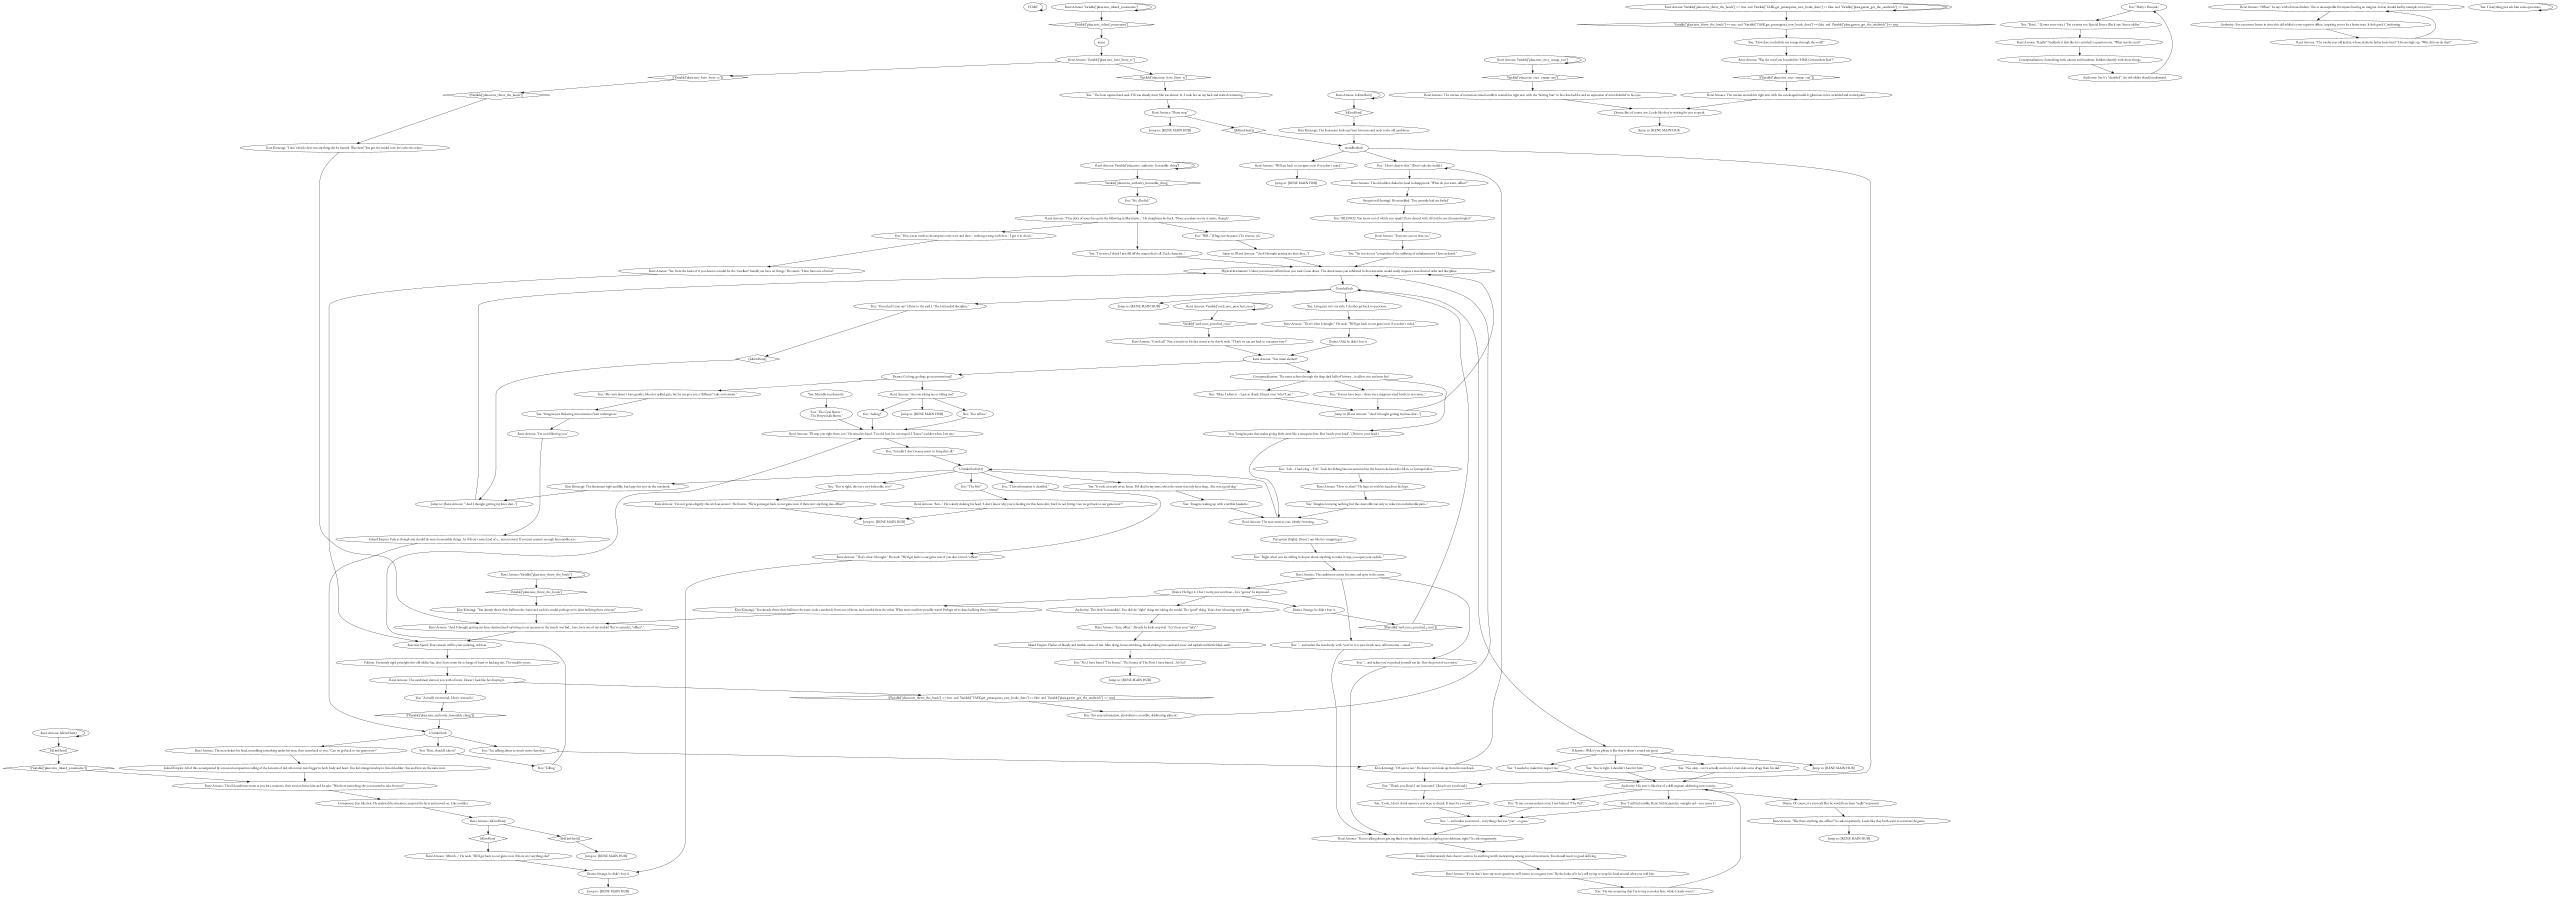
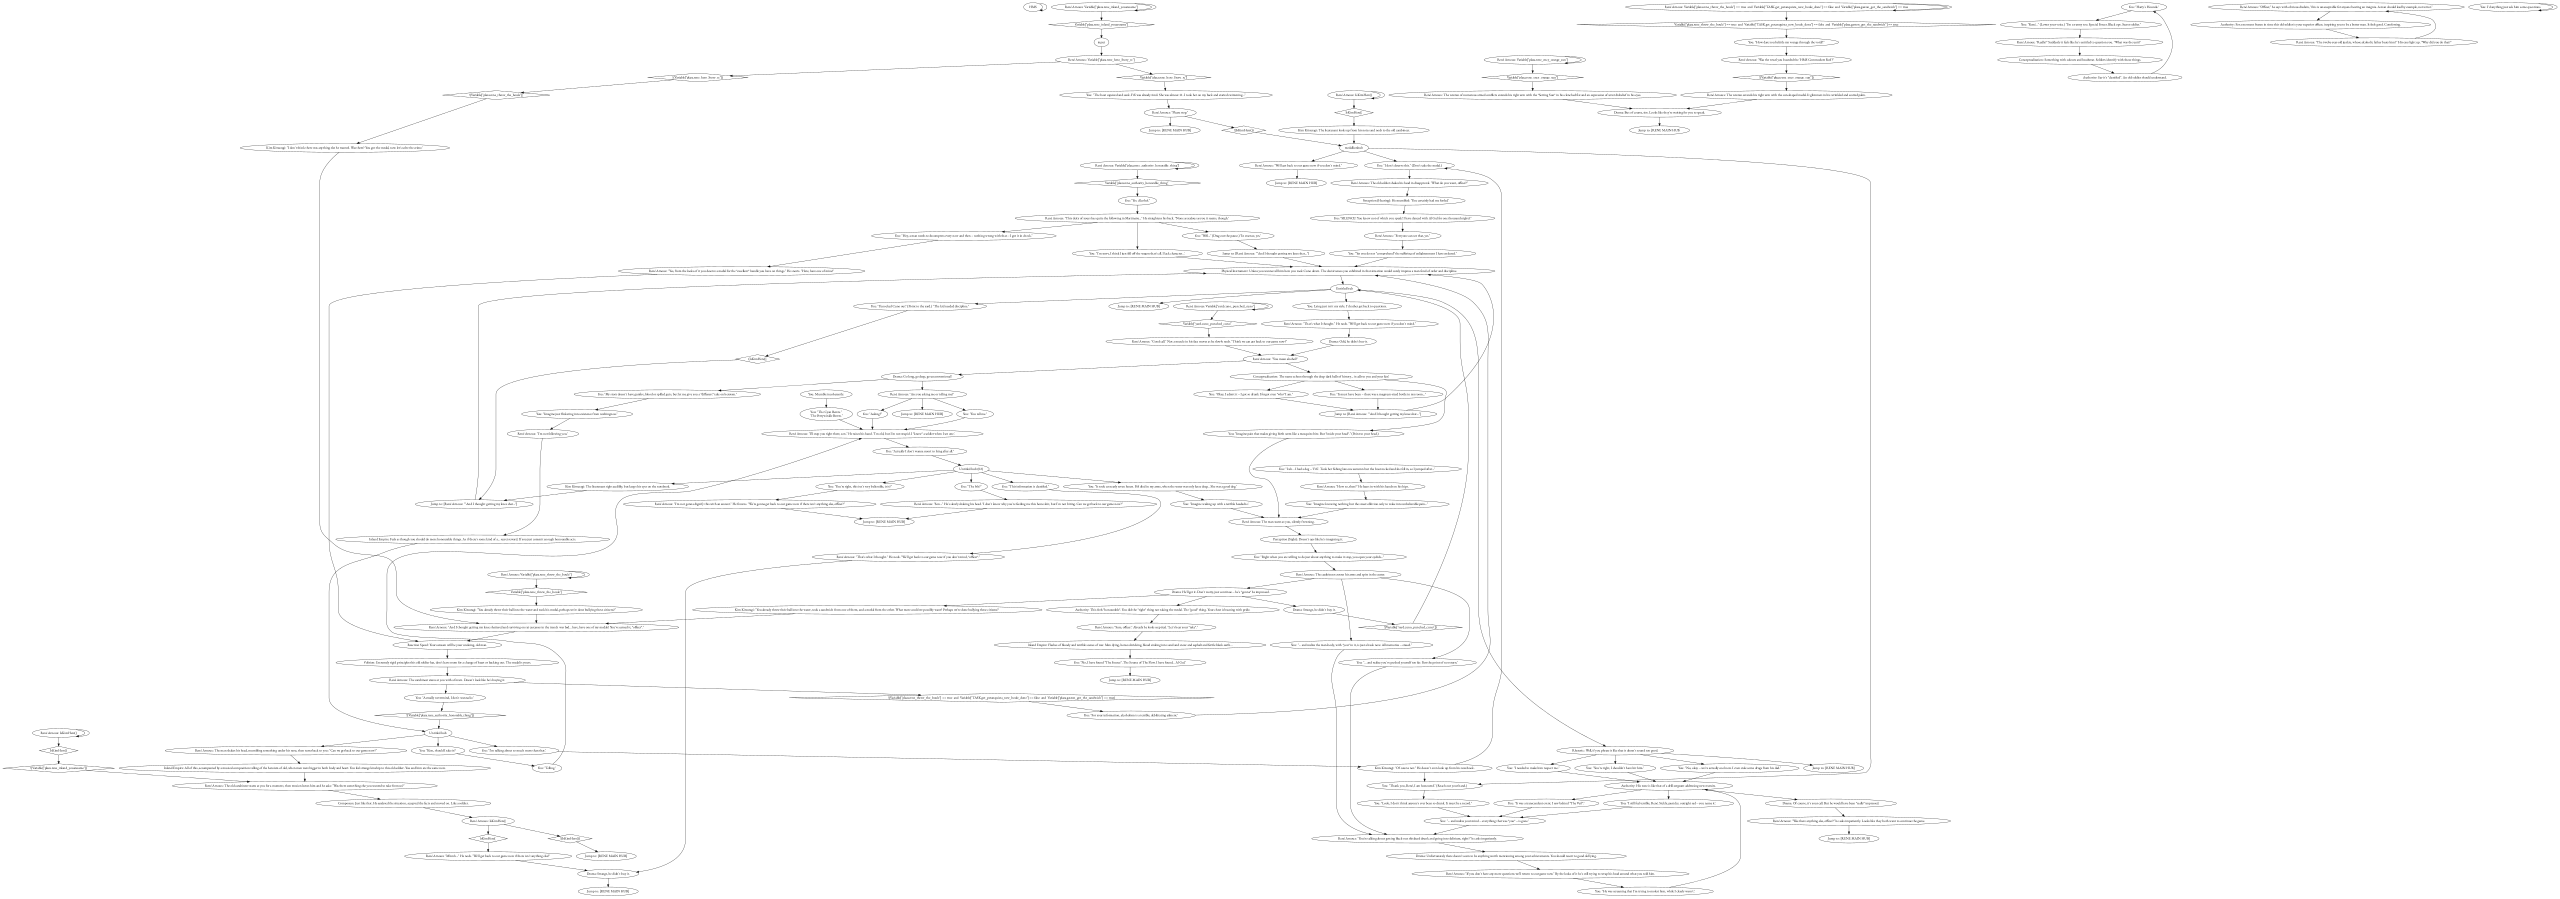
(1033, 7) -> (1033, 7)
(1147, 473) -> (1292, 530)
